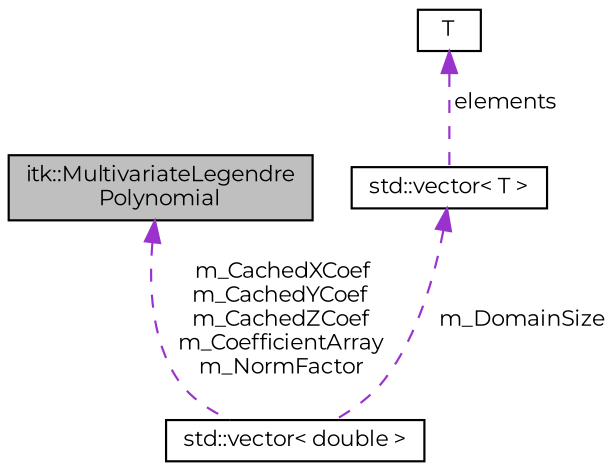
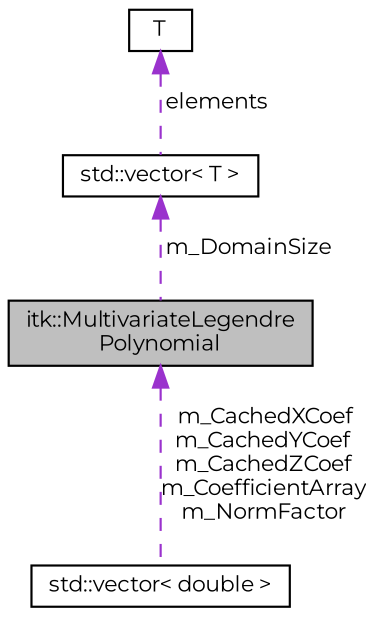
(410, 338) -> (161, 260)
